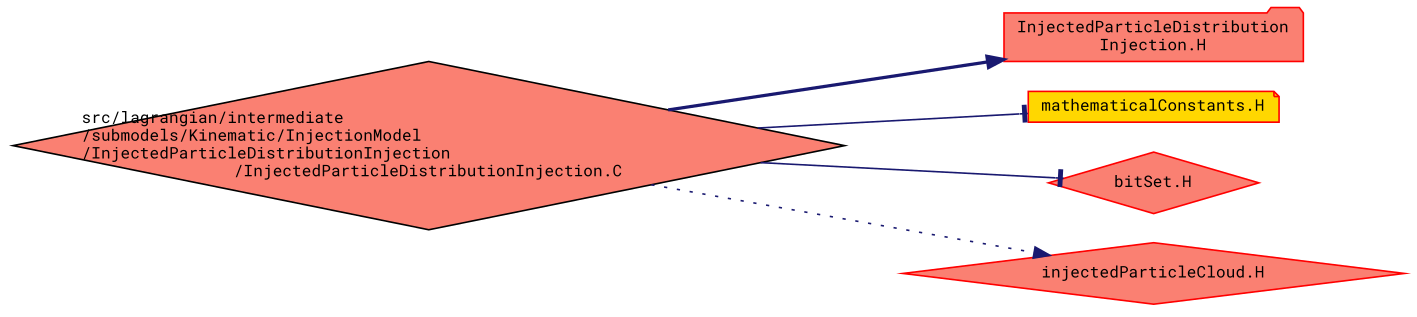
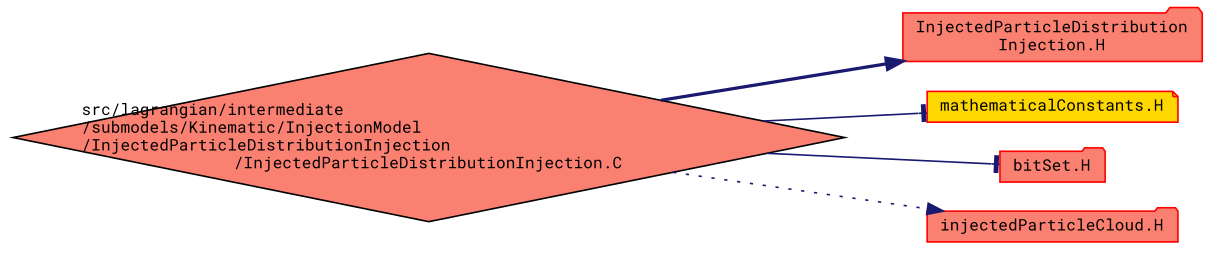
(1154, 183) -> (1053, 167)
(1154, 273) -> (1053, 227)
